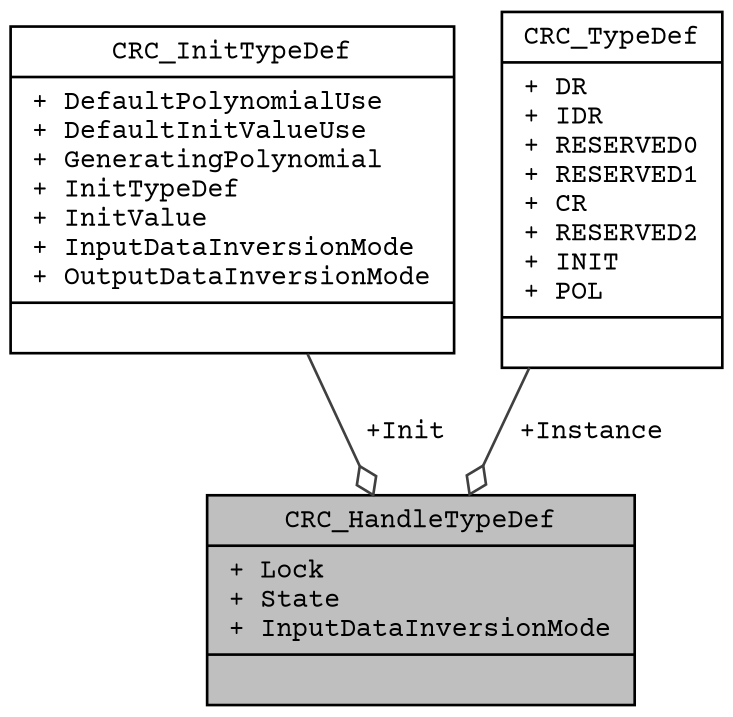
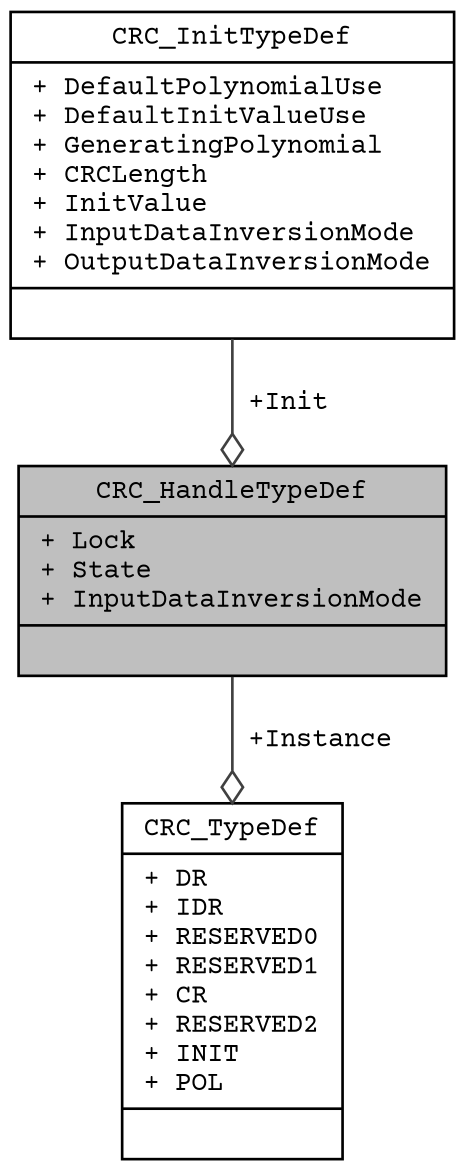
(137, 189) -> (121, 174)
(506, 417) -> (232, 724)
